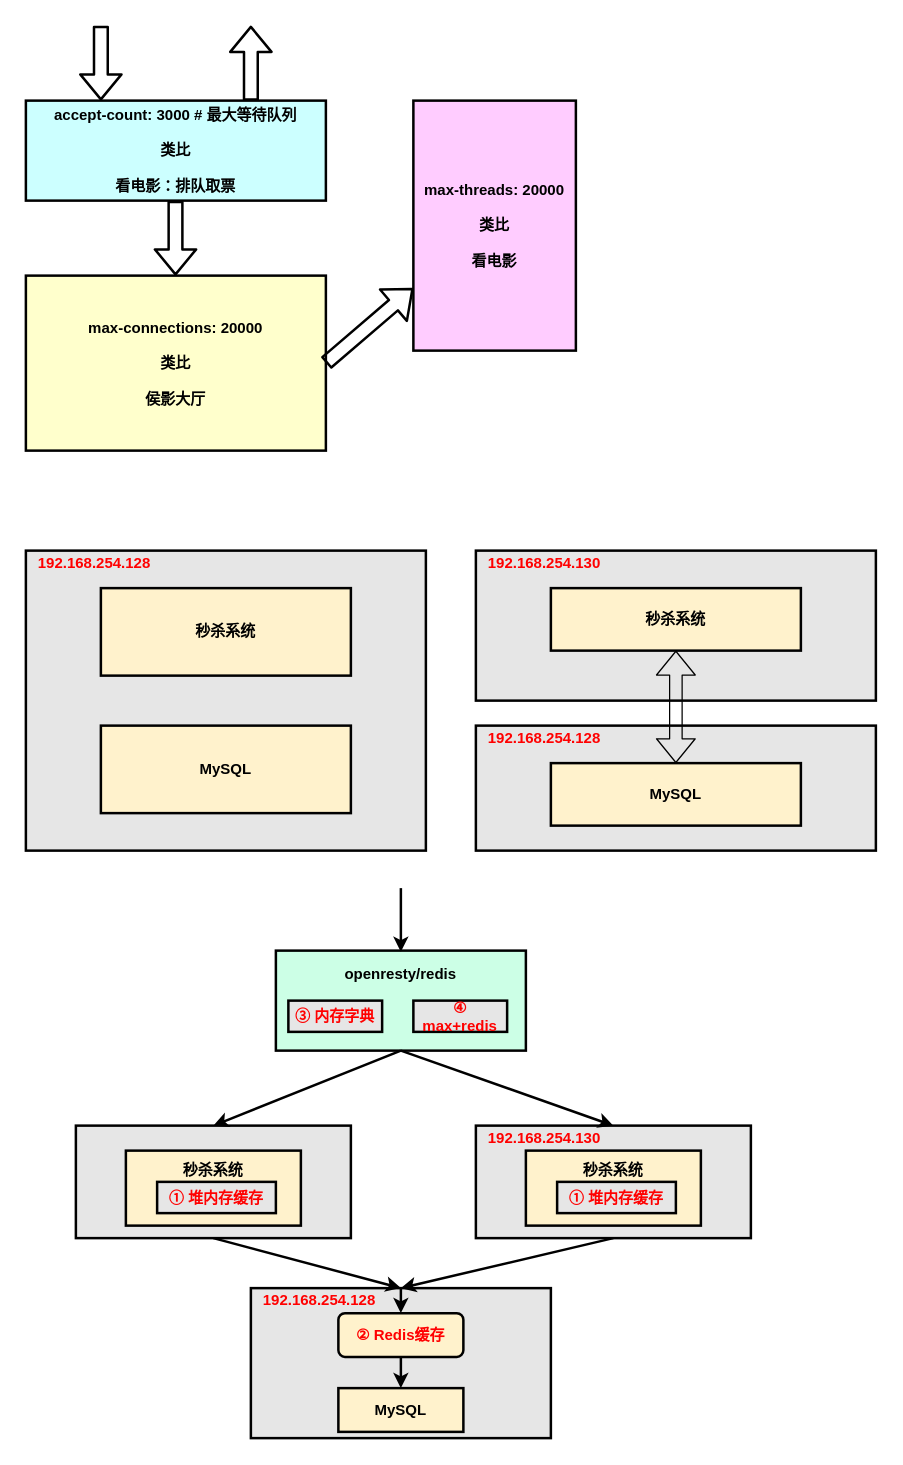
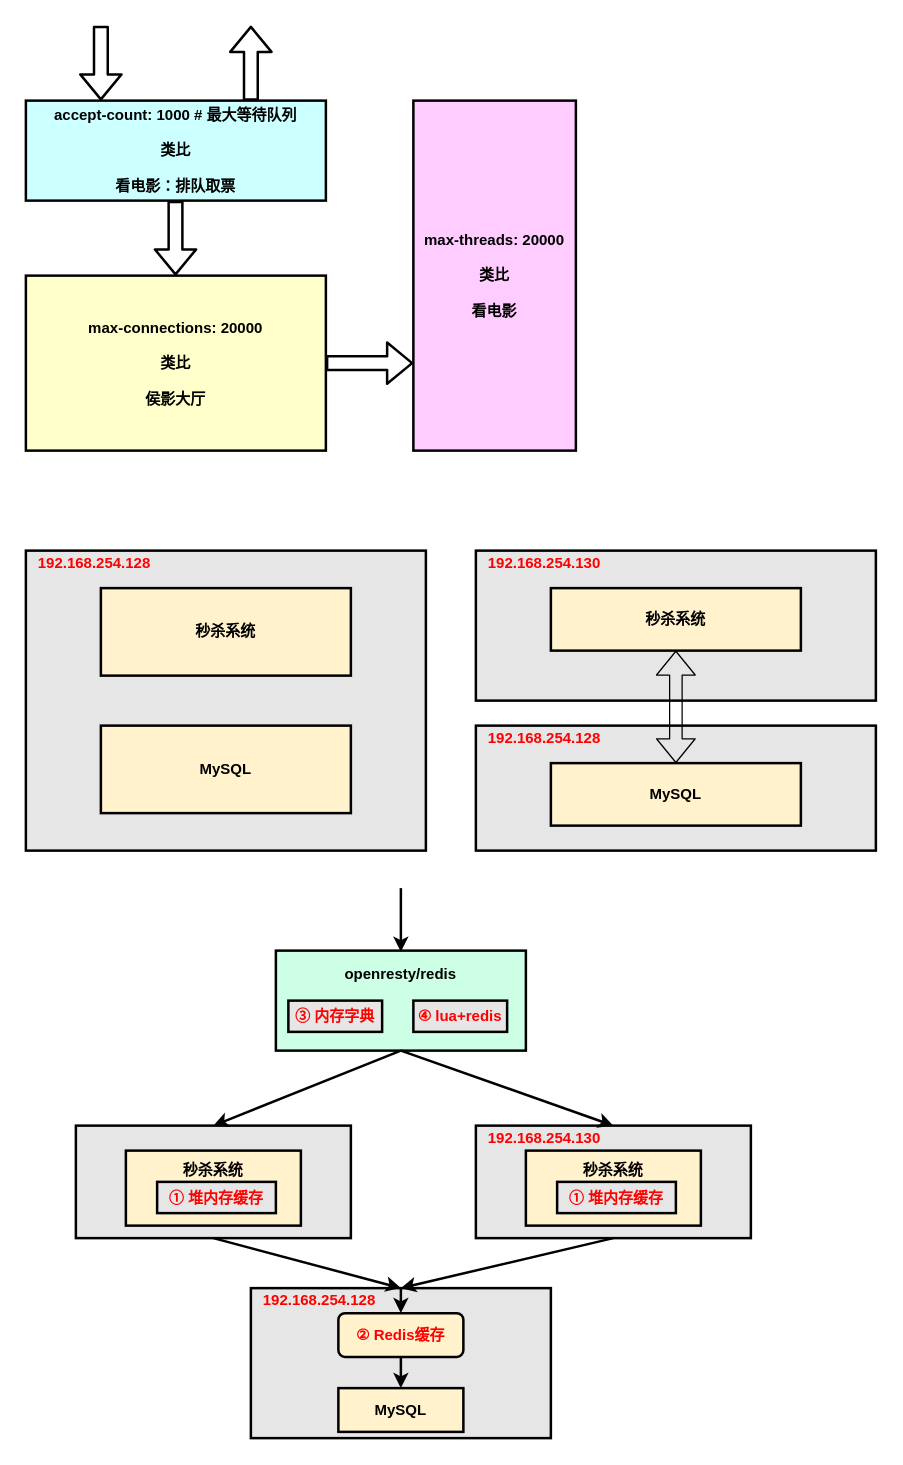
(176, 151) -> (176, 151)
(494, 226) -> (494, 276)
(460, 1017) -> (460, 1017)
